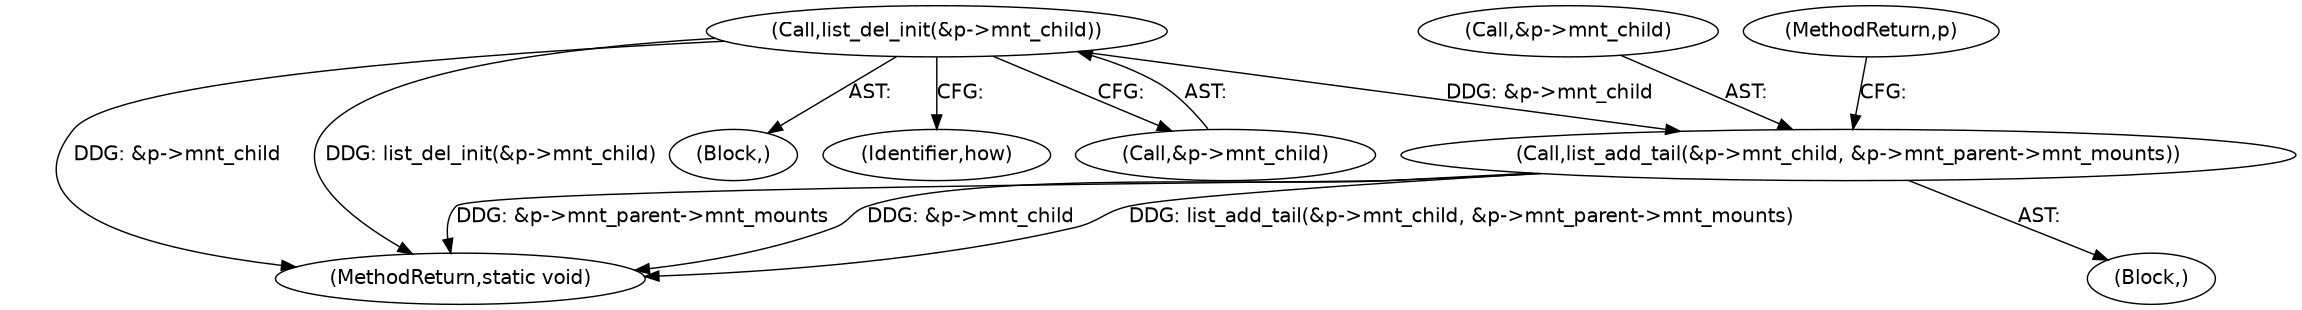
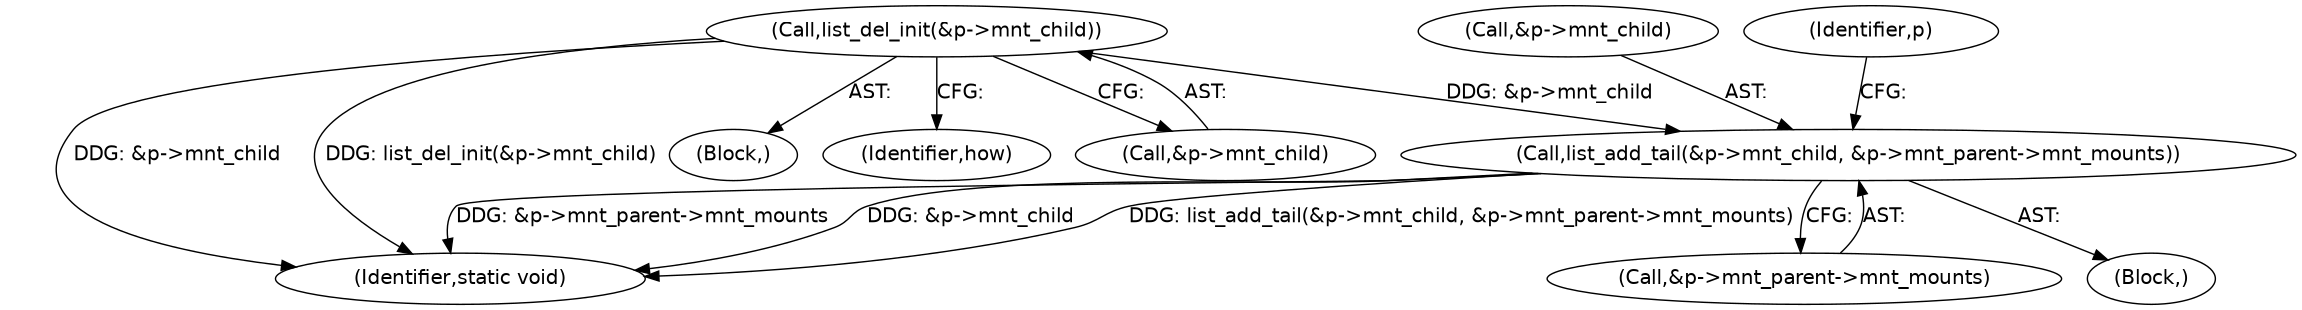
(1871, 31) -> (1871, 31)
(460, 279) -> (460, 279)
none -> (1804, 279)
